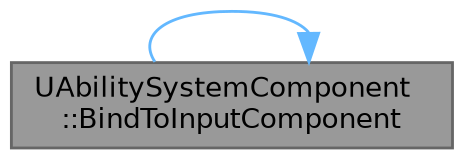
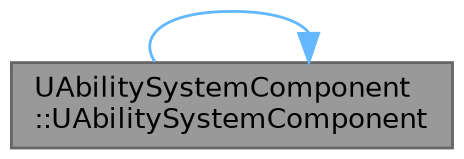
(232, 105) -> (232, 105)
